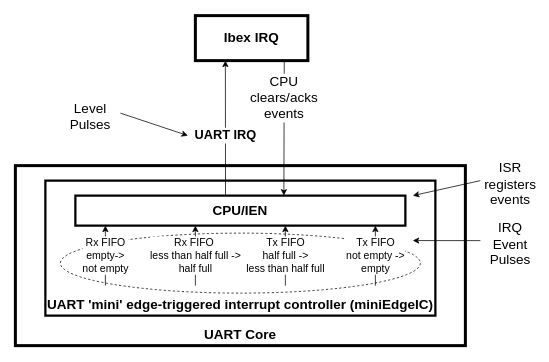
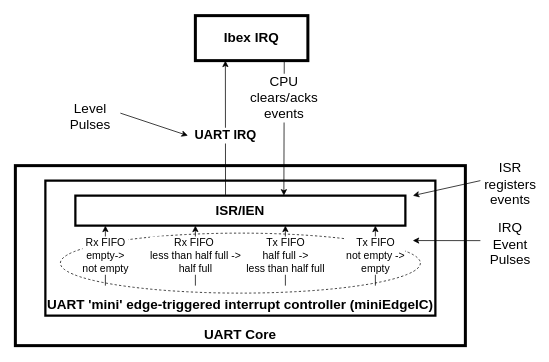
(240, 210) -> (240, 210)
